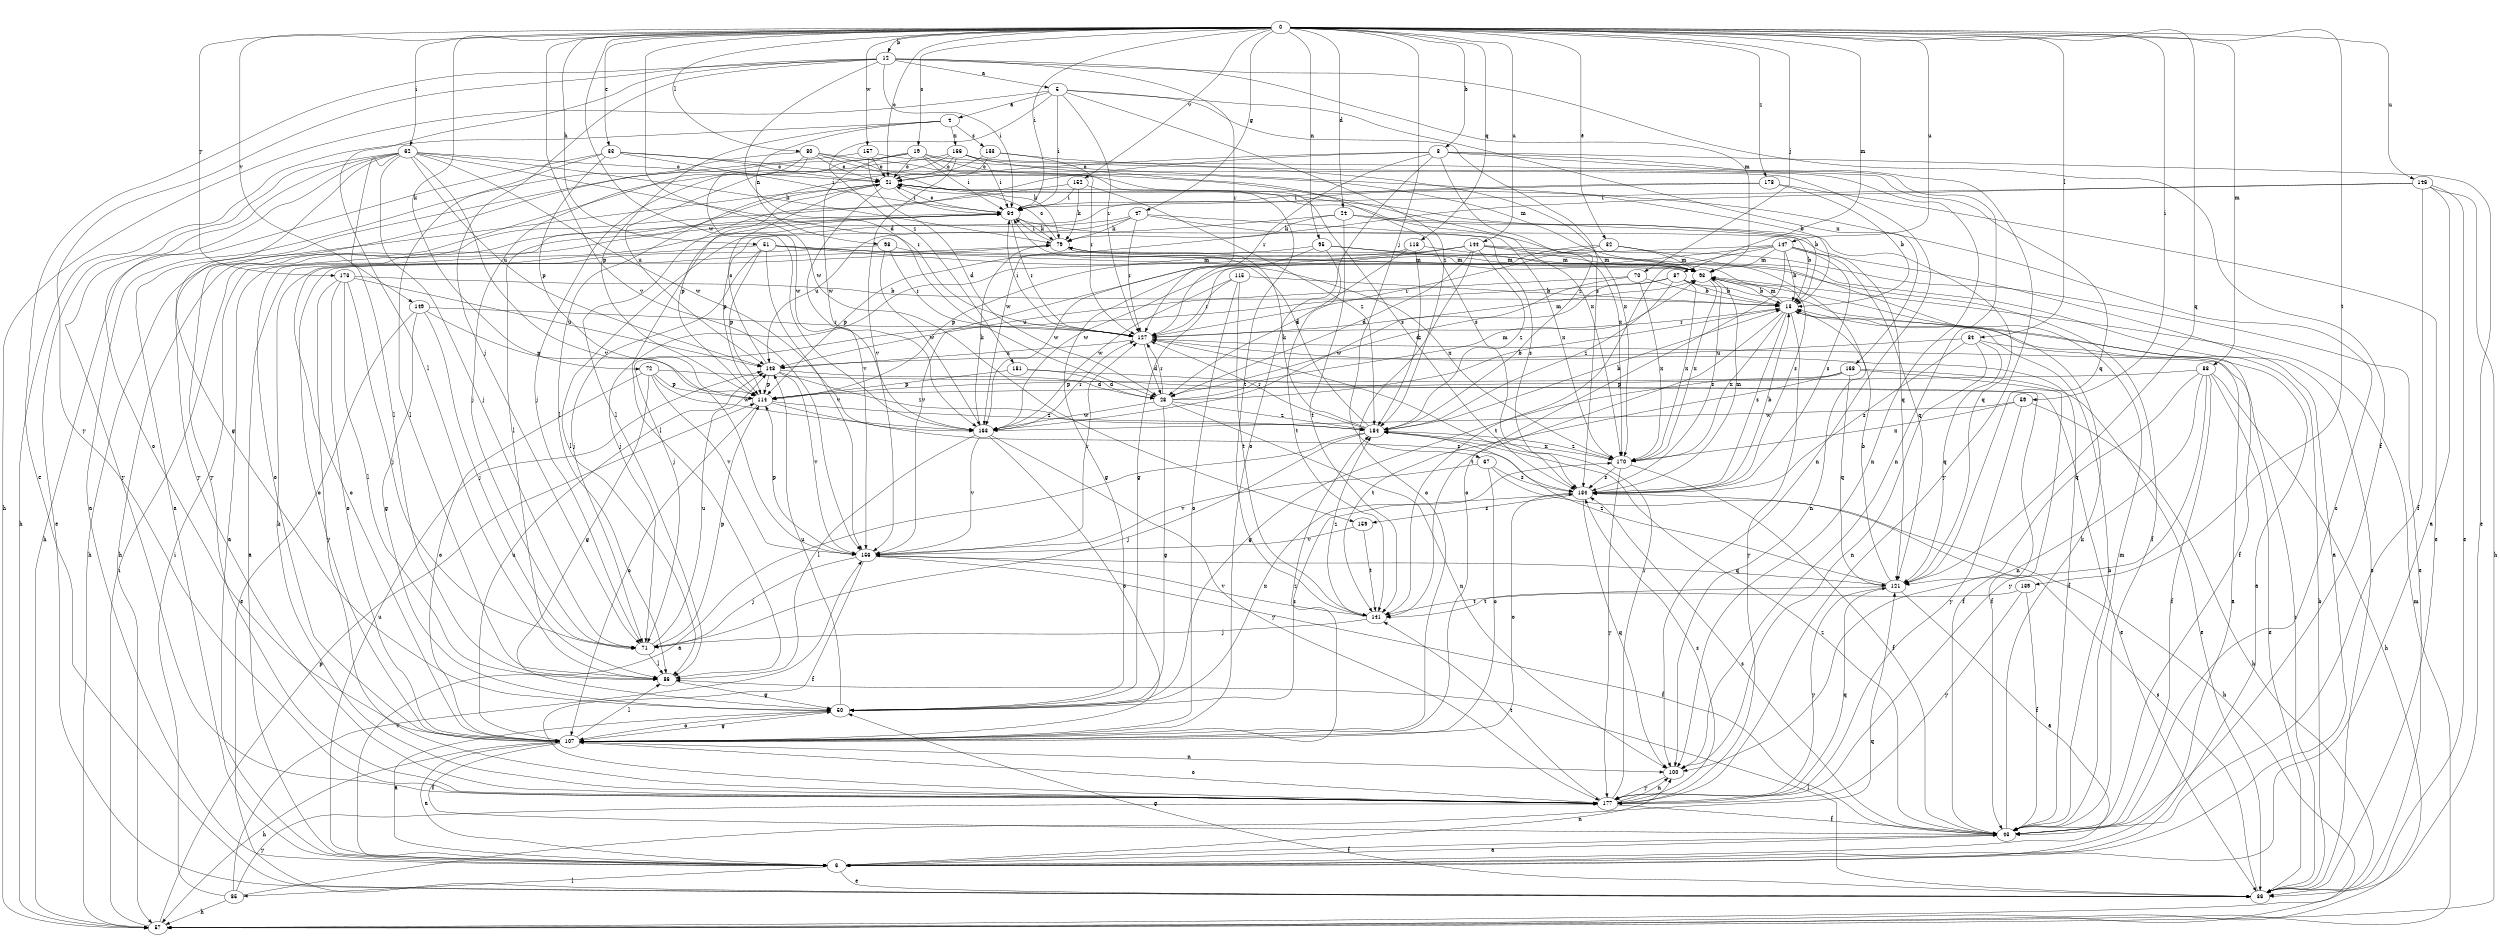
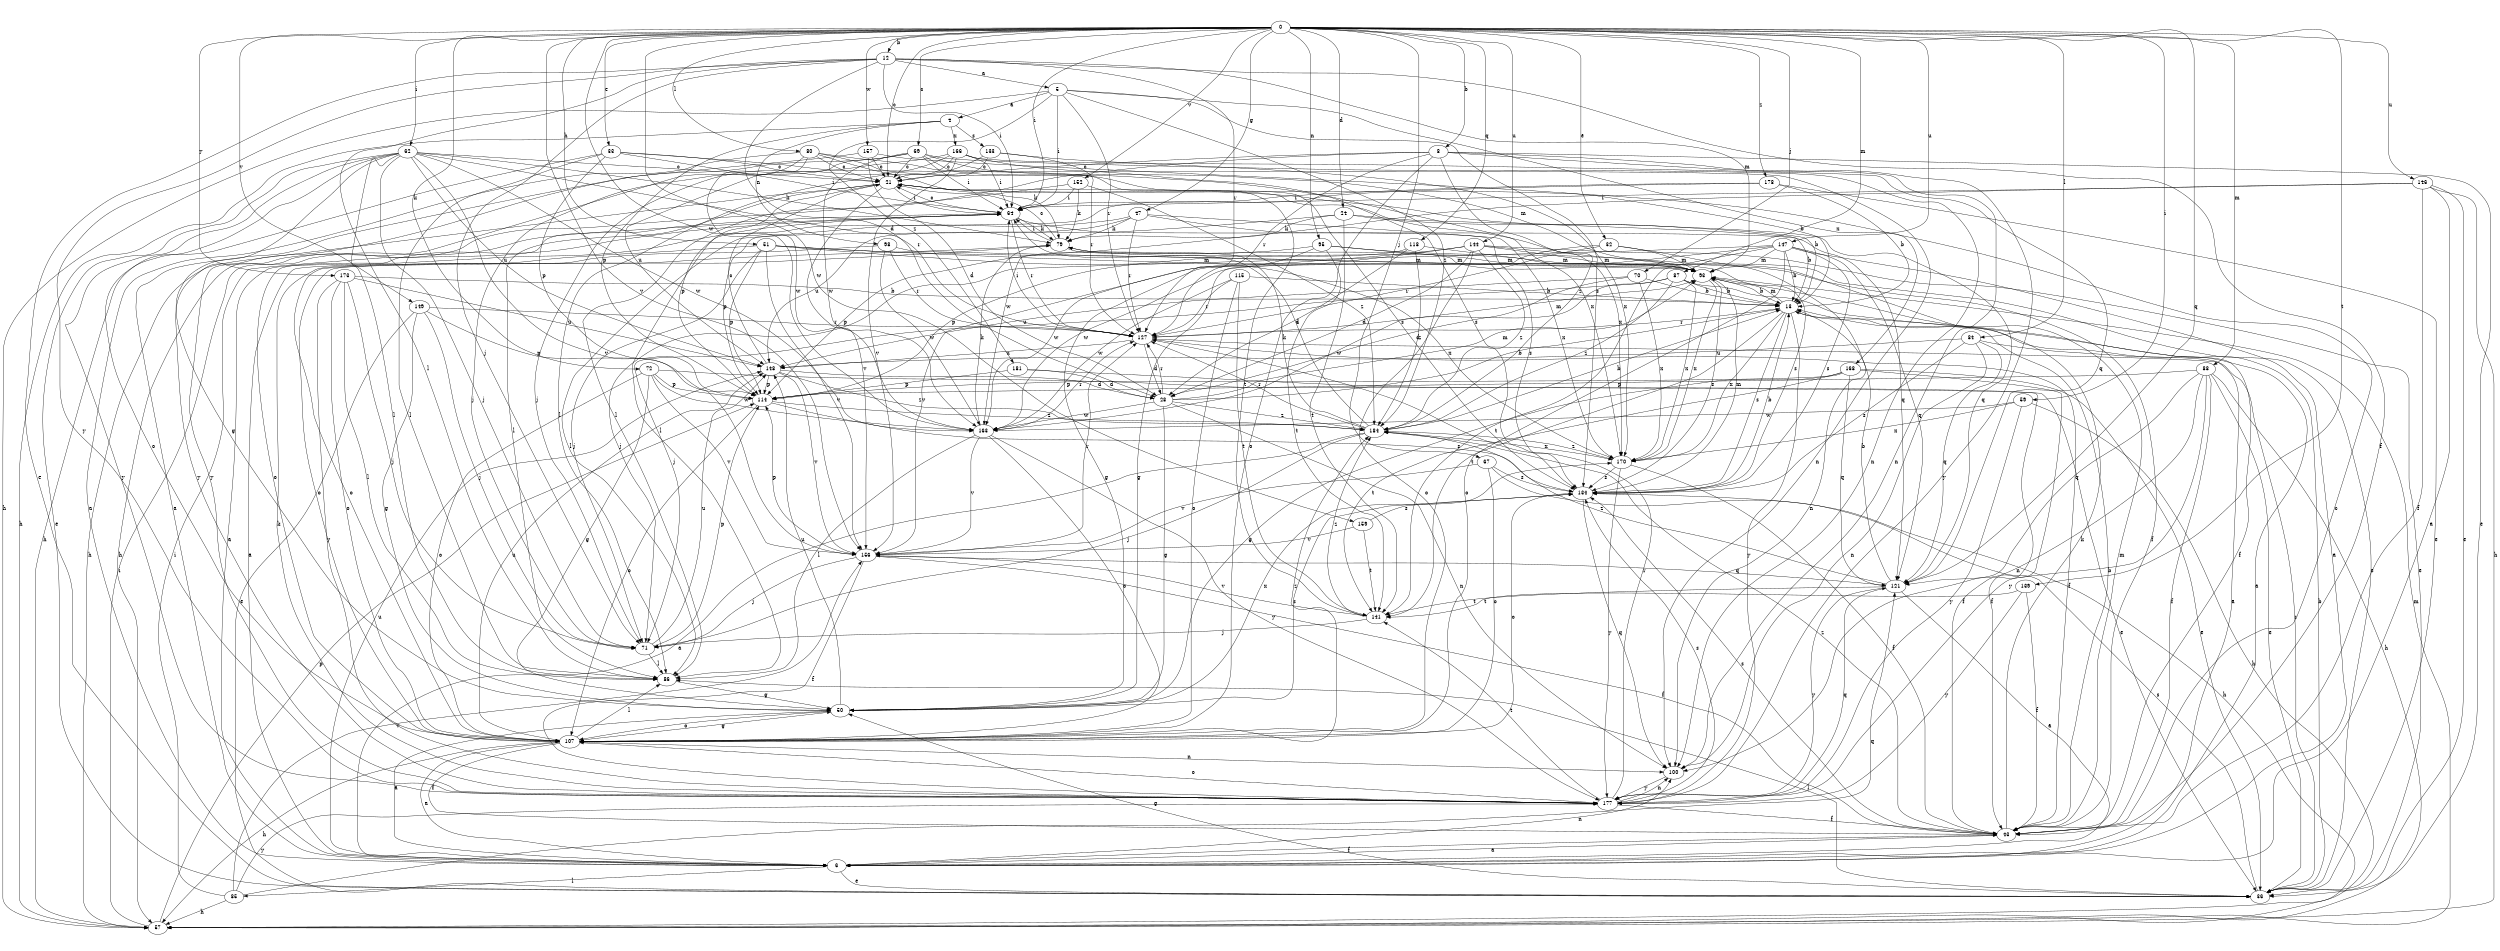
(917, 152) -> (917, 152)
(1475, 509) -> (1468, 501)
